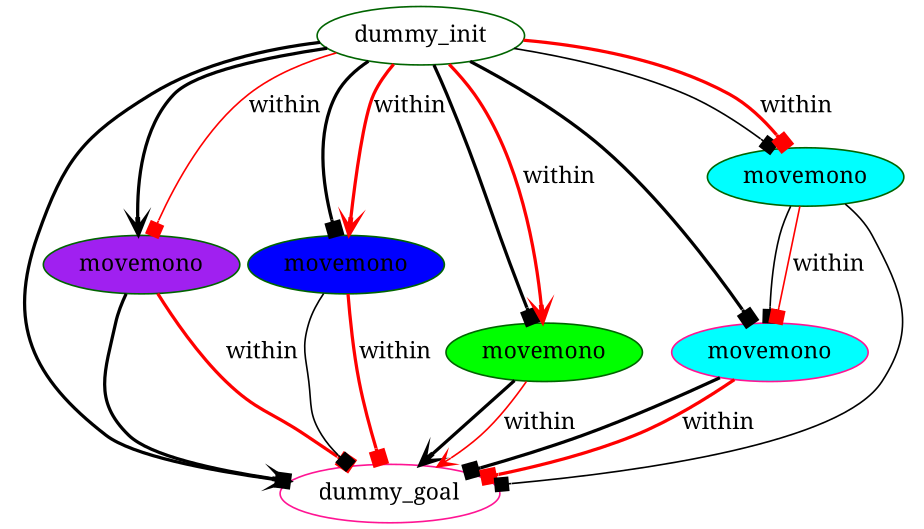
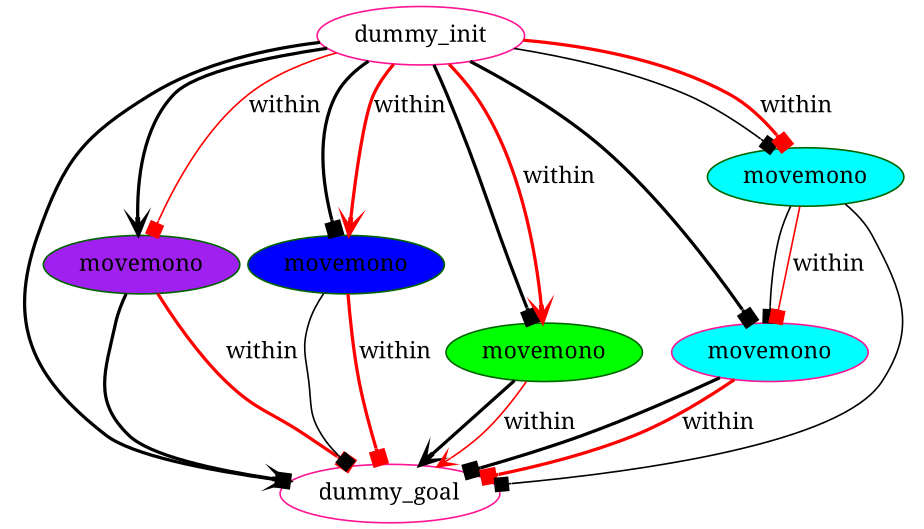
(421, 36) -> (421, 36)
